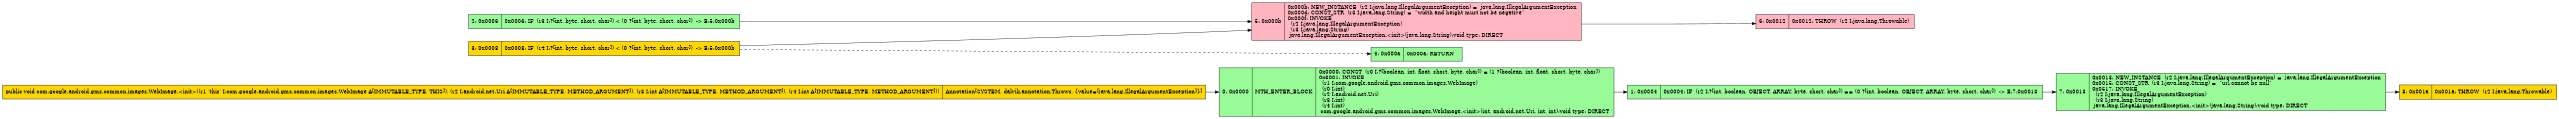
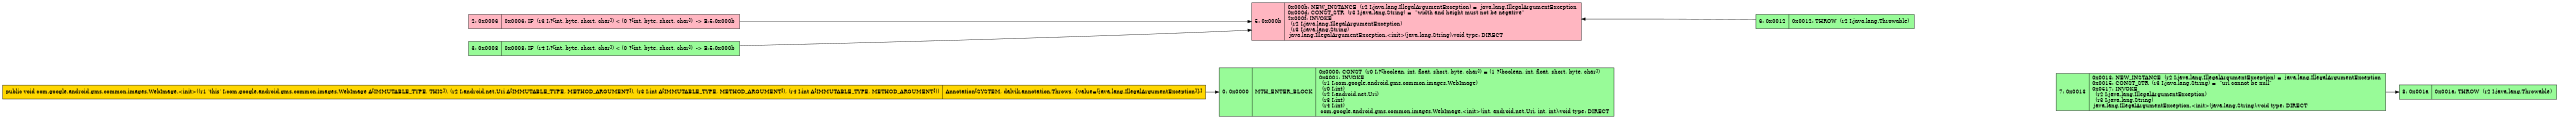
(1312, 19) -> (1312, 19)
(604, 22) -> (604, 22)
(1835, 22) -> (1835, 22)
(1667, 24) -> (1671, 19)
(604, 49) -> (604, 49)
(1417, 54) -> none
(1835, 92) -> none
(2478, 92) -> (2478, 92)
